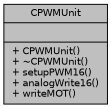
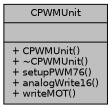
(52, 73) -> (52, 73)
